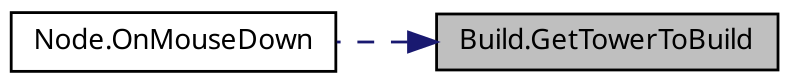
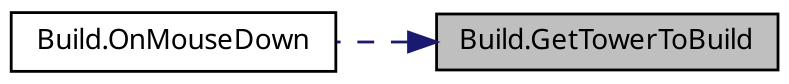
(174, 42) -> (174, 42)
